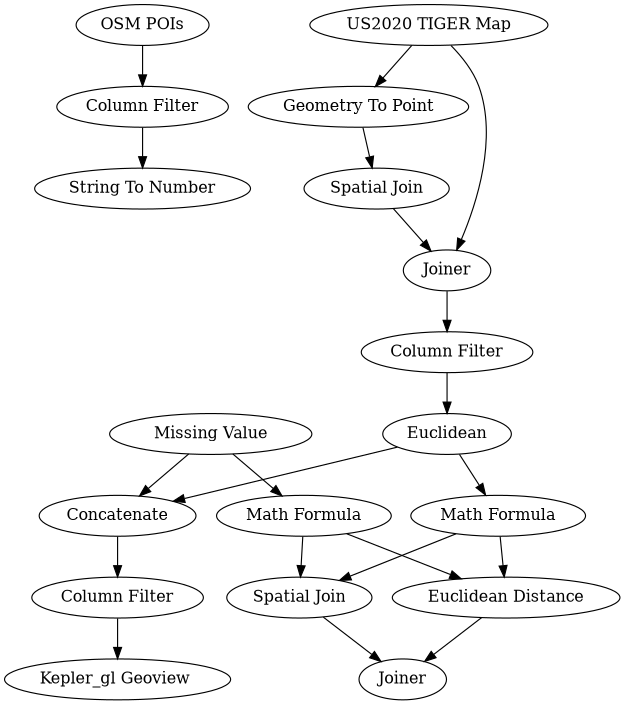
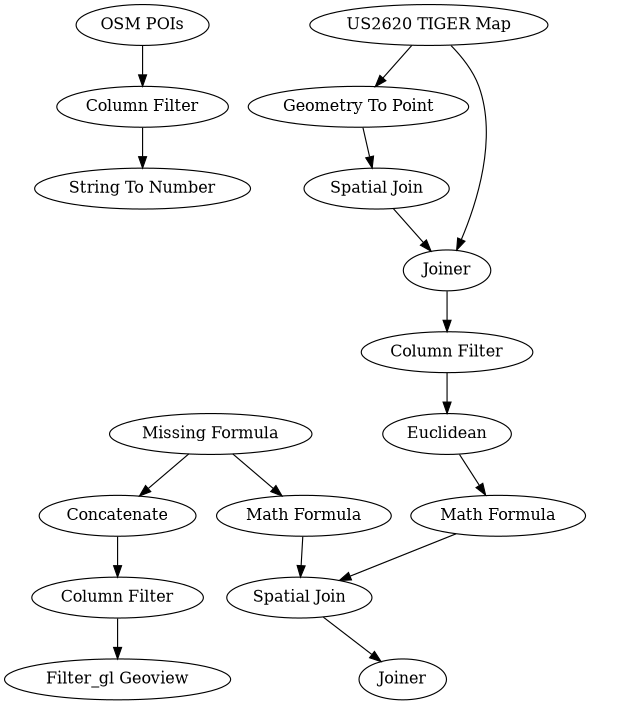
(429, 25) -> (429, 25)
(211, 434) -> (211, 434)
(291, 473) -> none
(506, 598) -> none
(118, 679) -> (118, 679)
